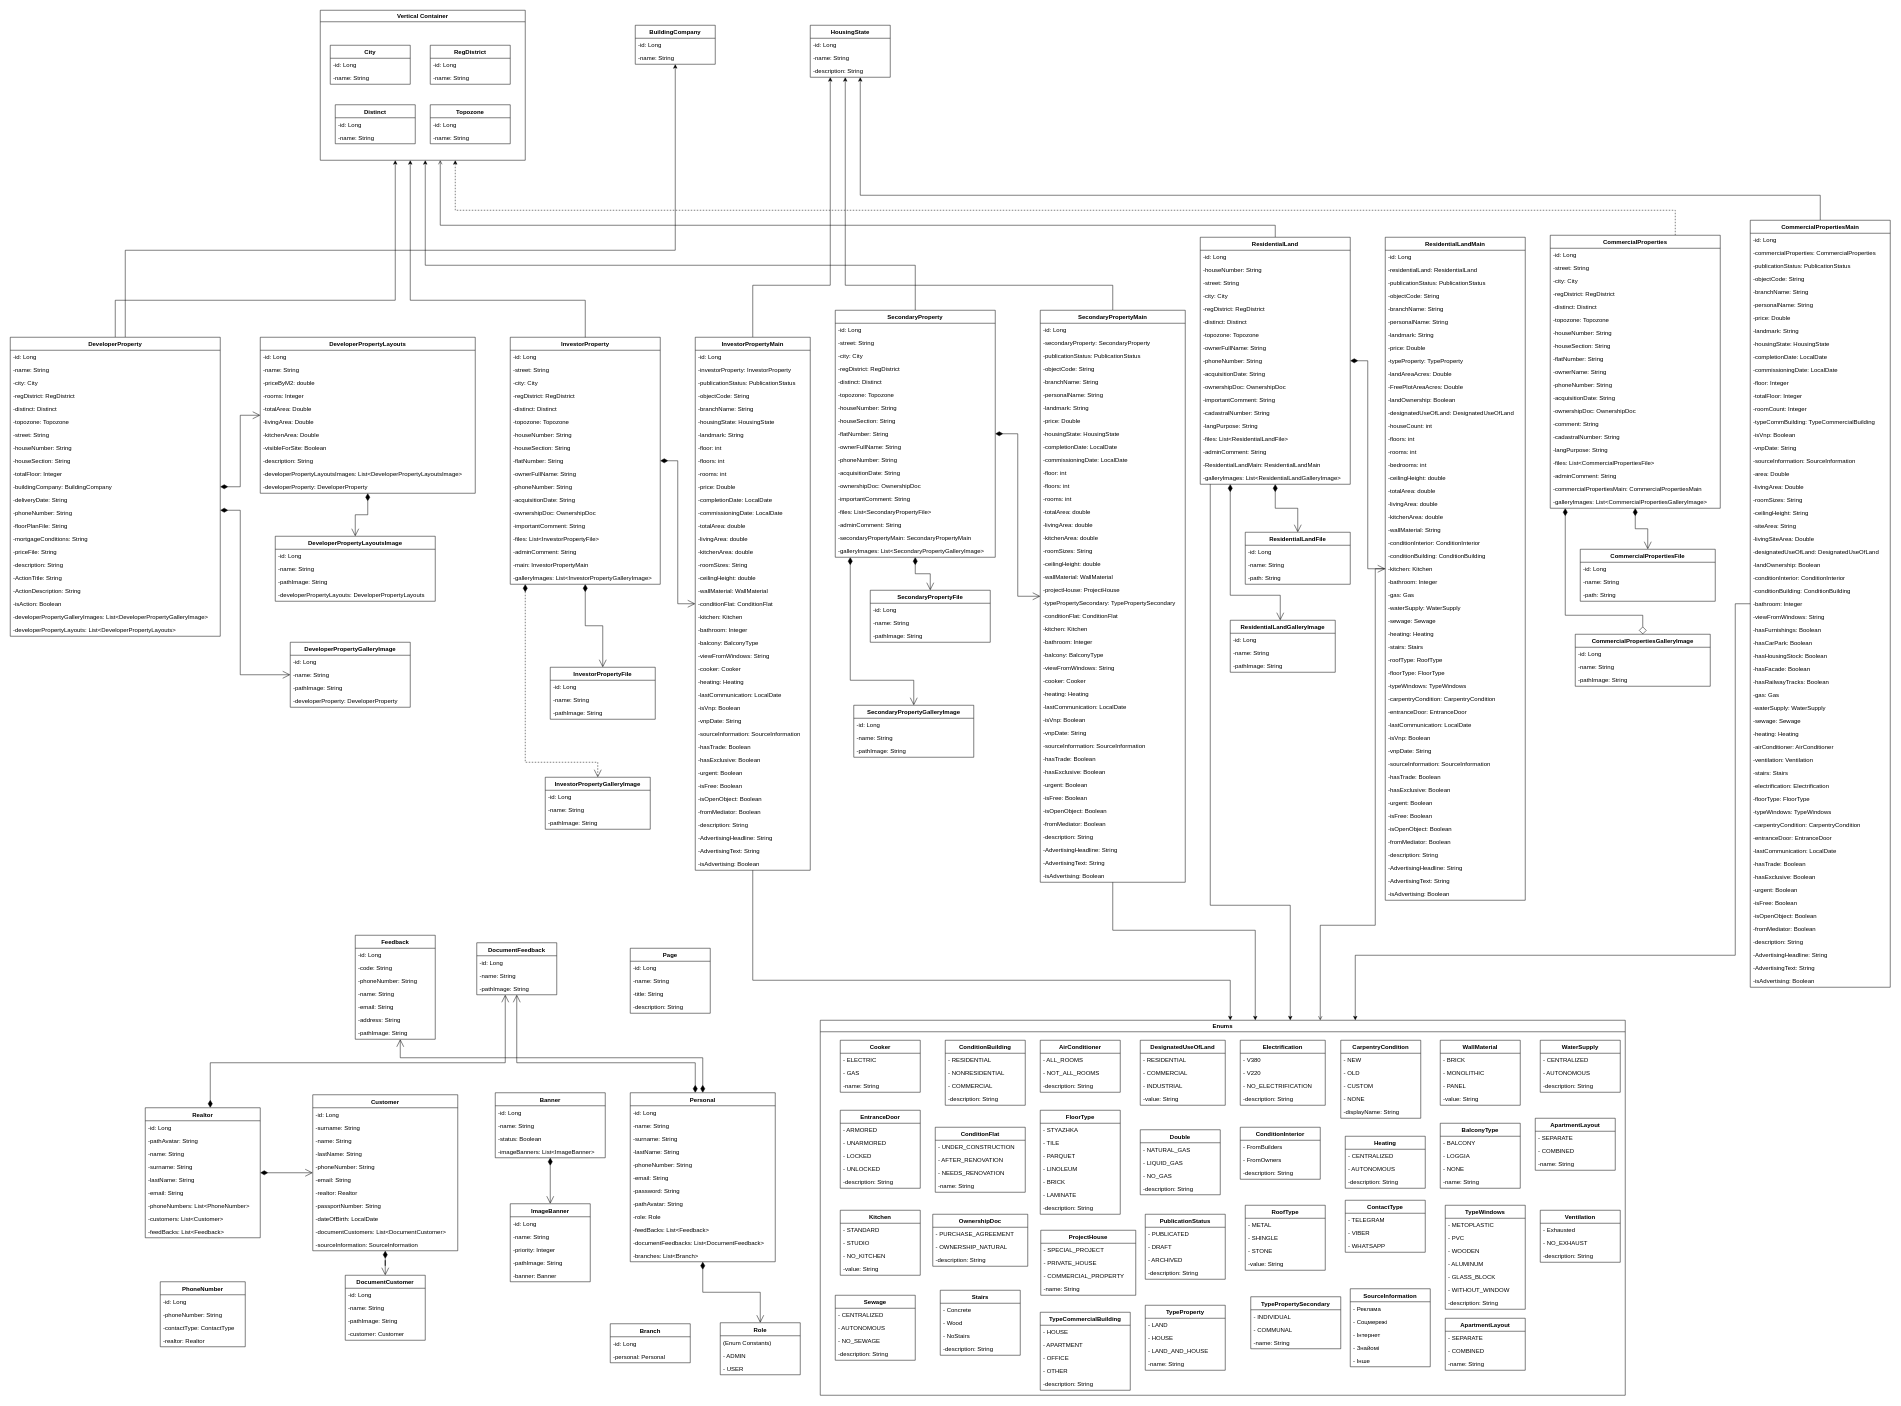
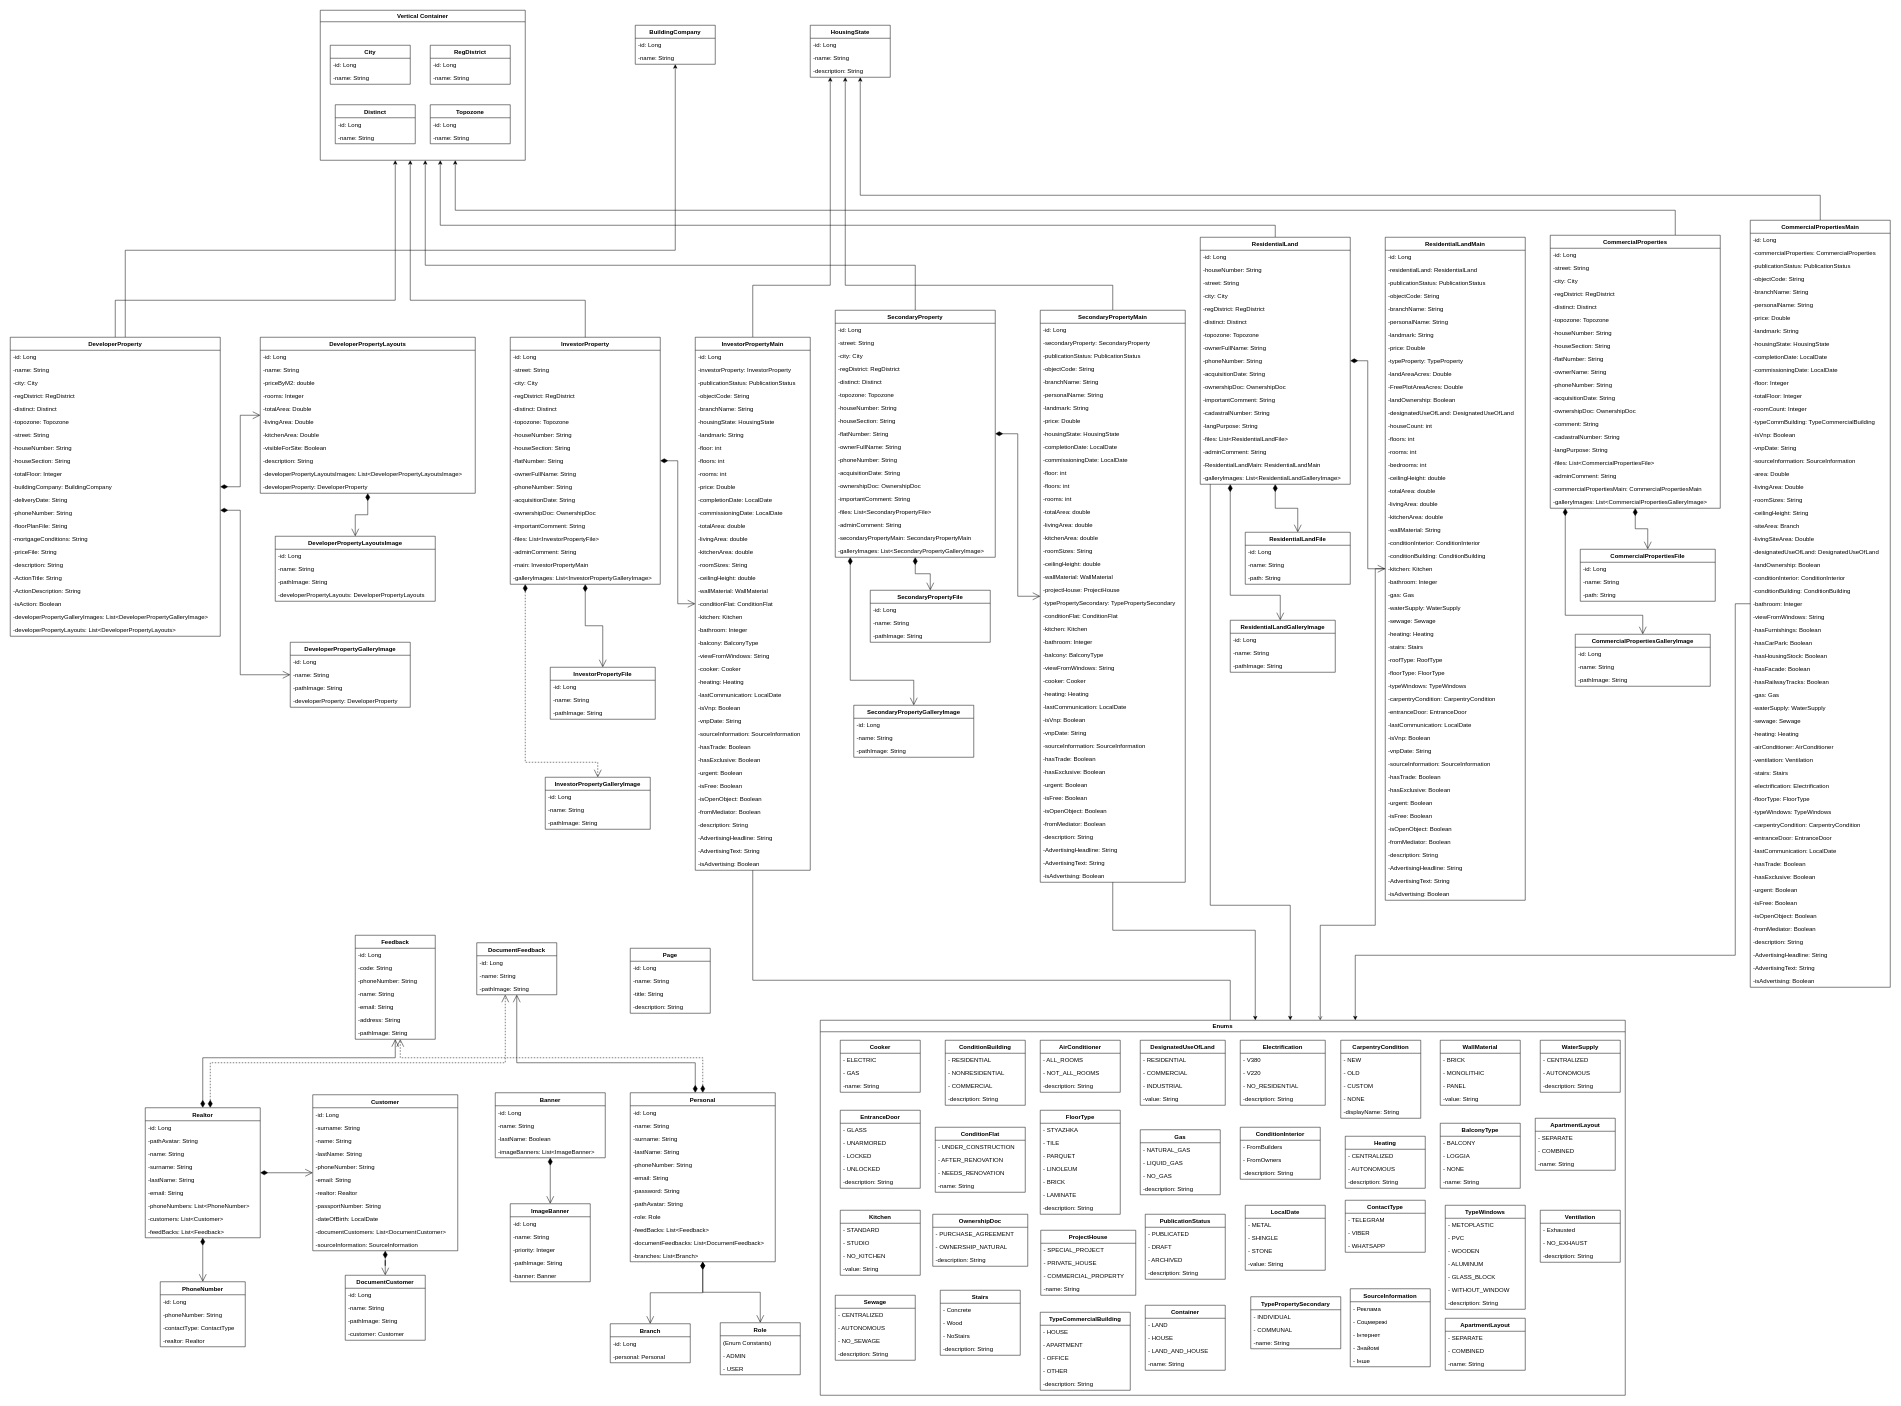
(440, 164) -> (440, 164)
(1055, 210) -> (1055, 210)
(1778, 526) -> (1779, 526)
(1643, 626) -> (1643, 629)
(1230, 1015) -> (1230, 1017)
(558, 1058) -> (558, 1058)
(372, 1063) -> (372, 1063)
(1276, 1086) -> (1269, 1086)
none -> (203, 1099)
(857, 1130) -> (854, 1130)
(1180, 1137) -> (1180, 1137)
(523, 1139) -> (525, 1139)
(1285, 1212) -> (1285, 1212)
none -> (203, 1279)
none -> (661, 1293)
(1185, 1312) -> (1185, 1312)
